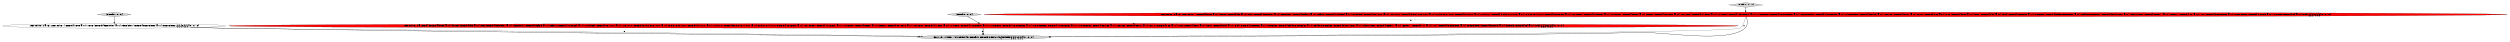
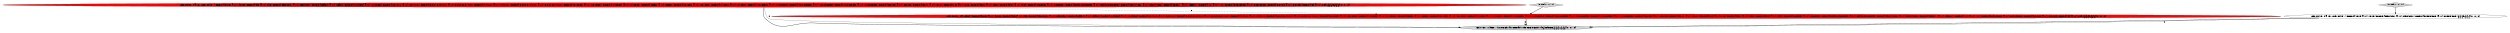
(1746, 5) -> none
